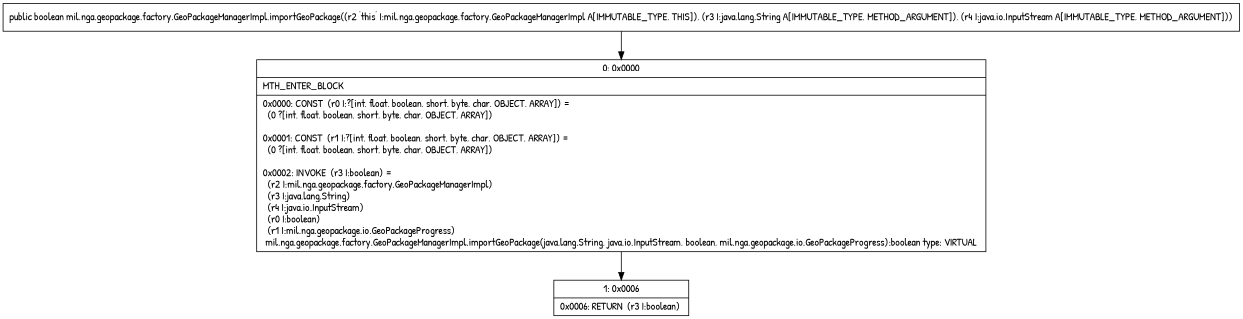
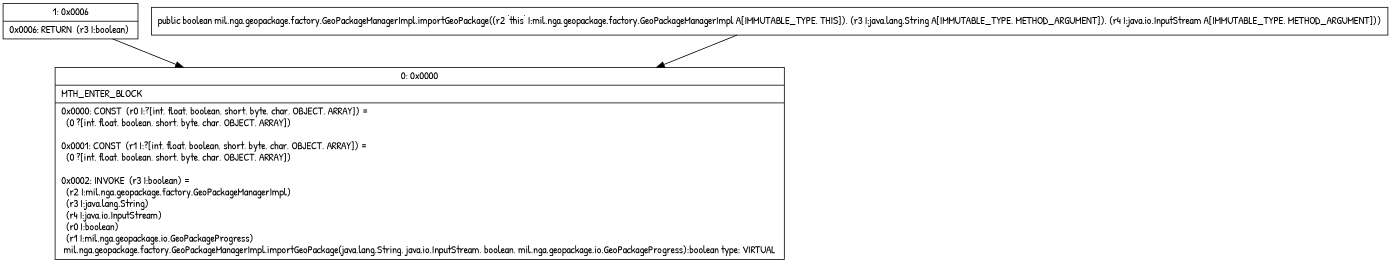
(621, 262) -> (144, 52)
